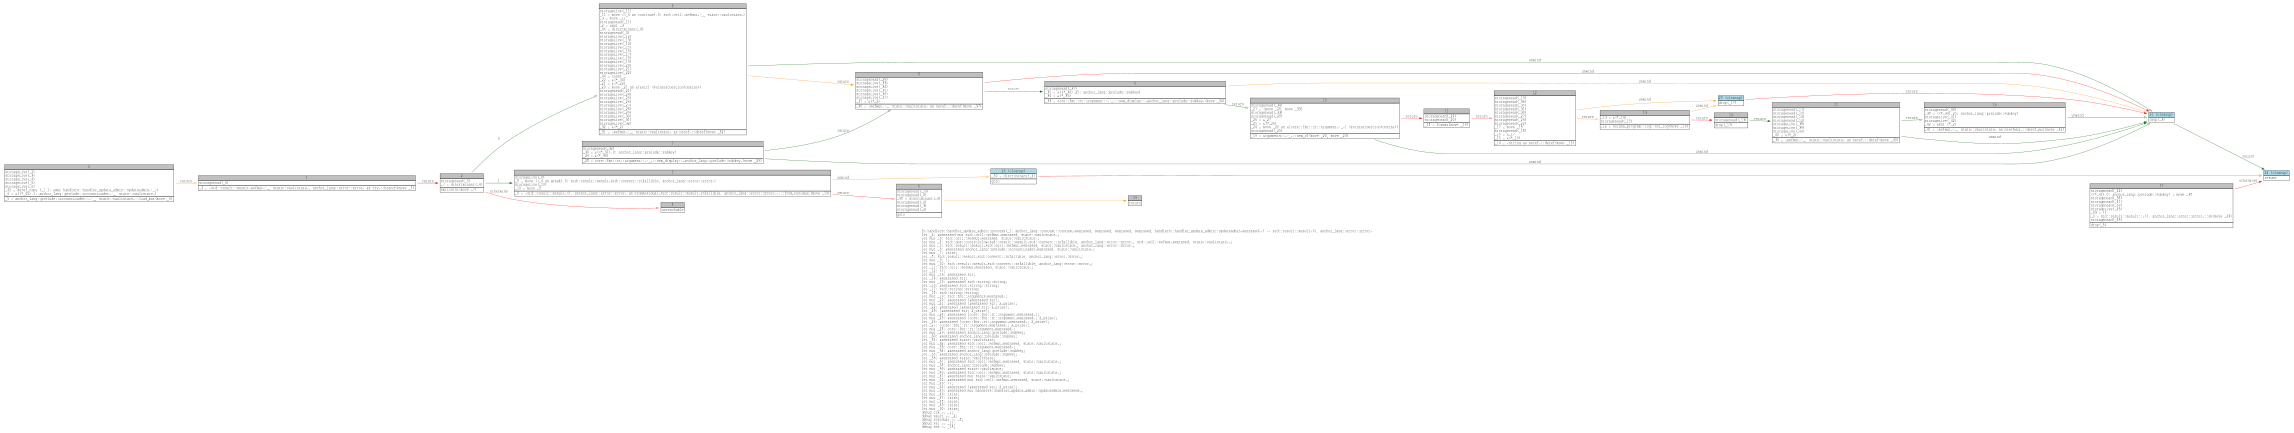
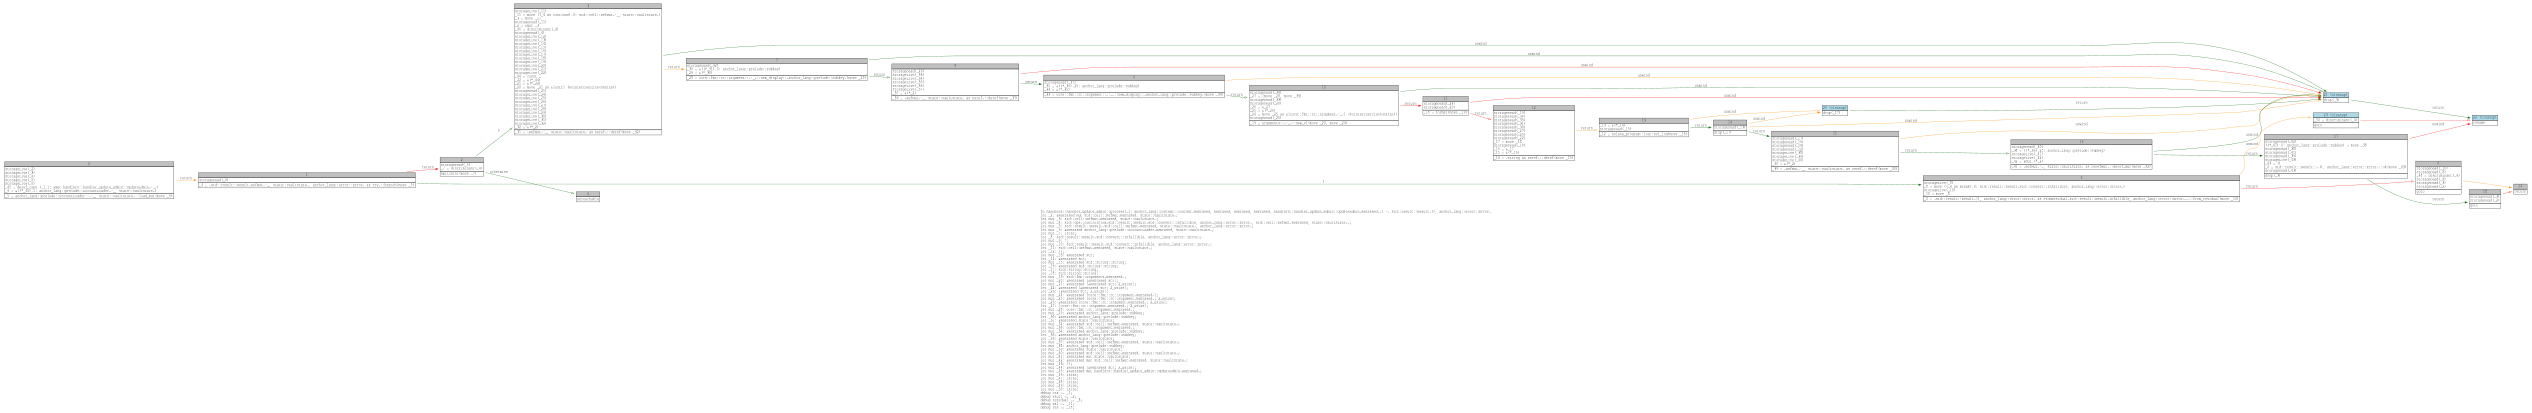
(1454, 62) -> (1498, 46)
(800, 80) -> (673, 69)
(1946, 94) -> (2084, 109)
none -> (1894, 98)
(1645, 103) -> (1783, 118)
none -> (2034, 119)
(1701, 120) -> (1700, 127)
(2024, 143) -> (2117, 133)
none -> (2207, 155)
(2248, 181) -> (2438, 124)
(185, 183) -> (185, 180)
(498, 183) -> (1168, 184)
none -> (2485, 199)
(570, 206) -> (526, 182)
